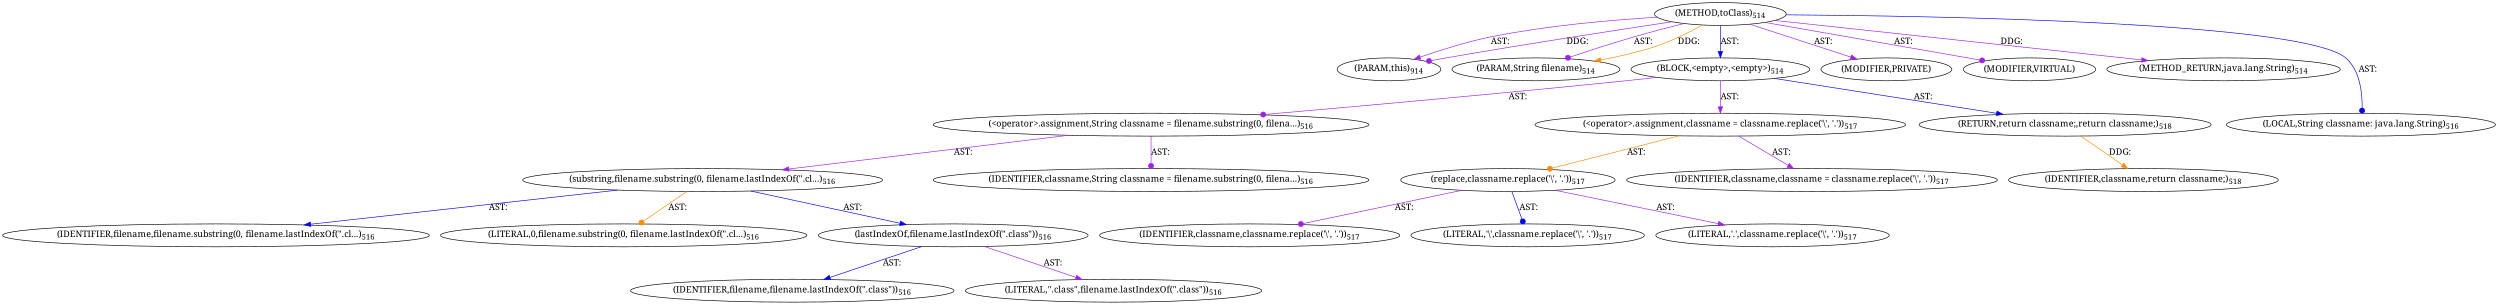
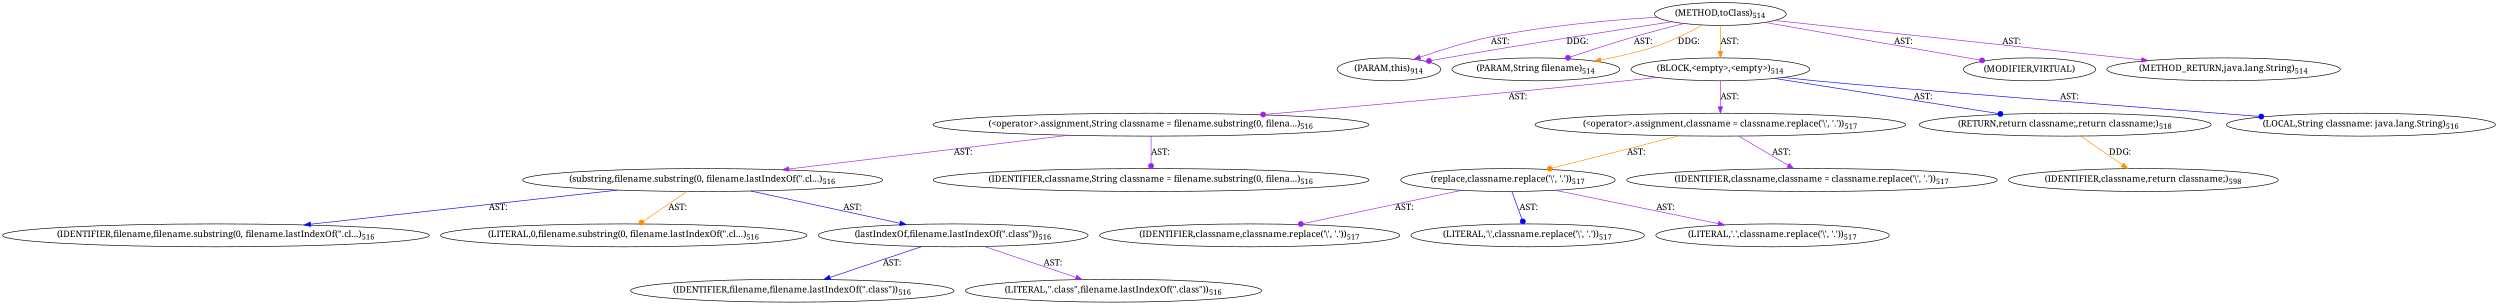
(2095, 23) -> (2021, 98)
(1720, 38) -> (1720, 38)
(2013, 42) -> (2013, 42)
(1886, 69) -> none
(1886, 96) -> (1886, 96)
(2235, 179) -> (2235, 179)
